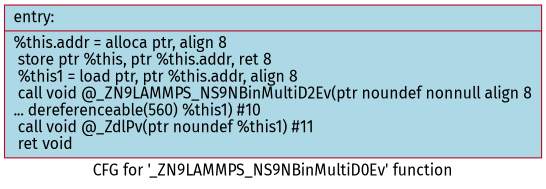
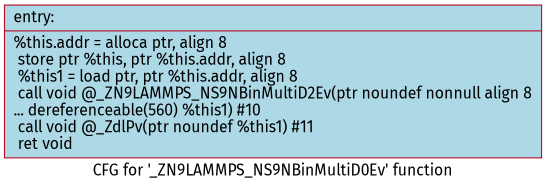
(143, 60) -> (150, 60)
